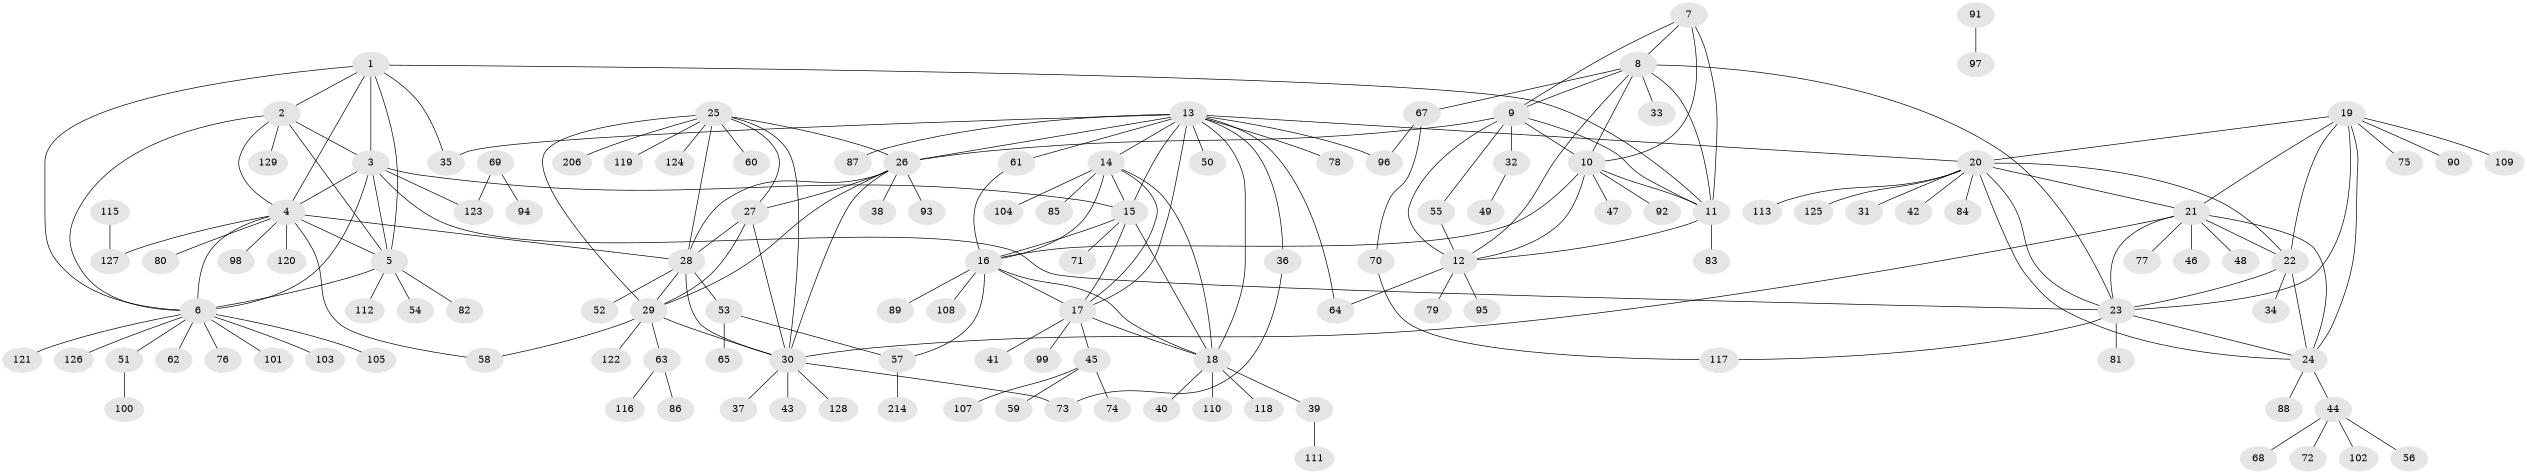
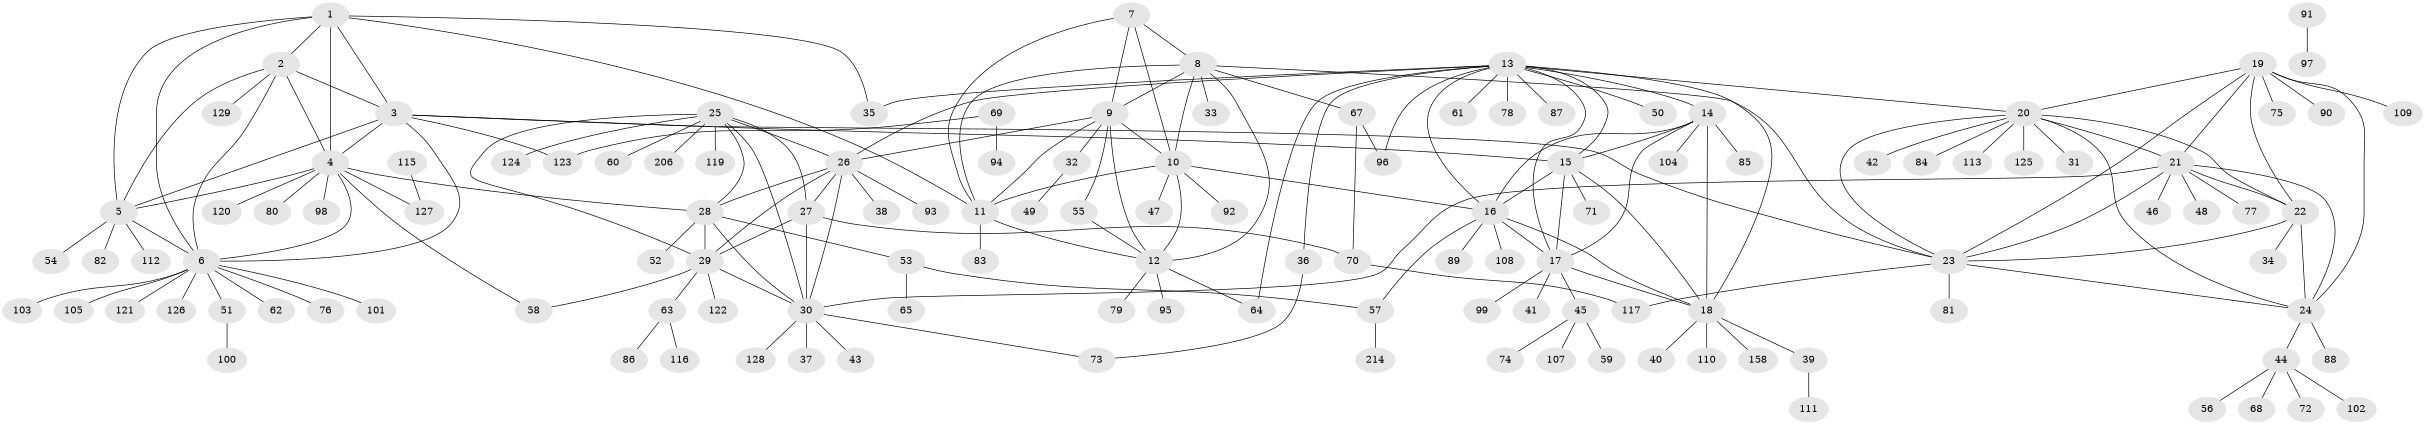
(976, 206) -> (1428, 127)
(719, 236) -> (1082, 229)
(1264, 409) -> (1758, 360)
